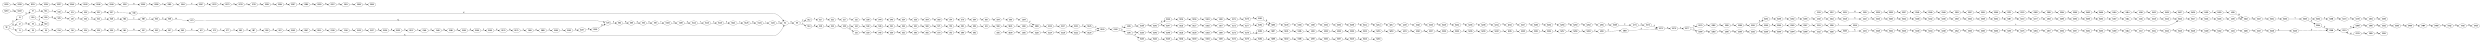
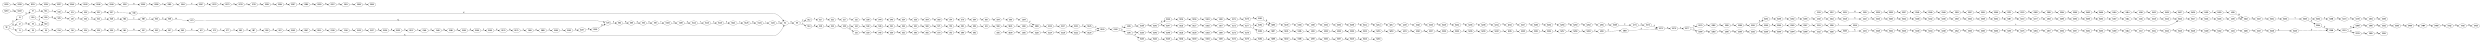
(1253, 34) -> (1253, 28)
(2350, 34) -> (2350, 32)
